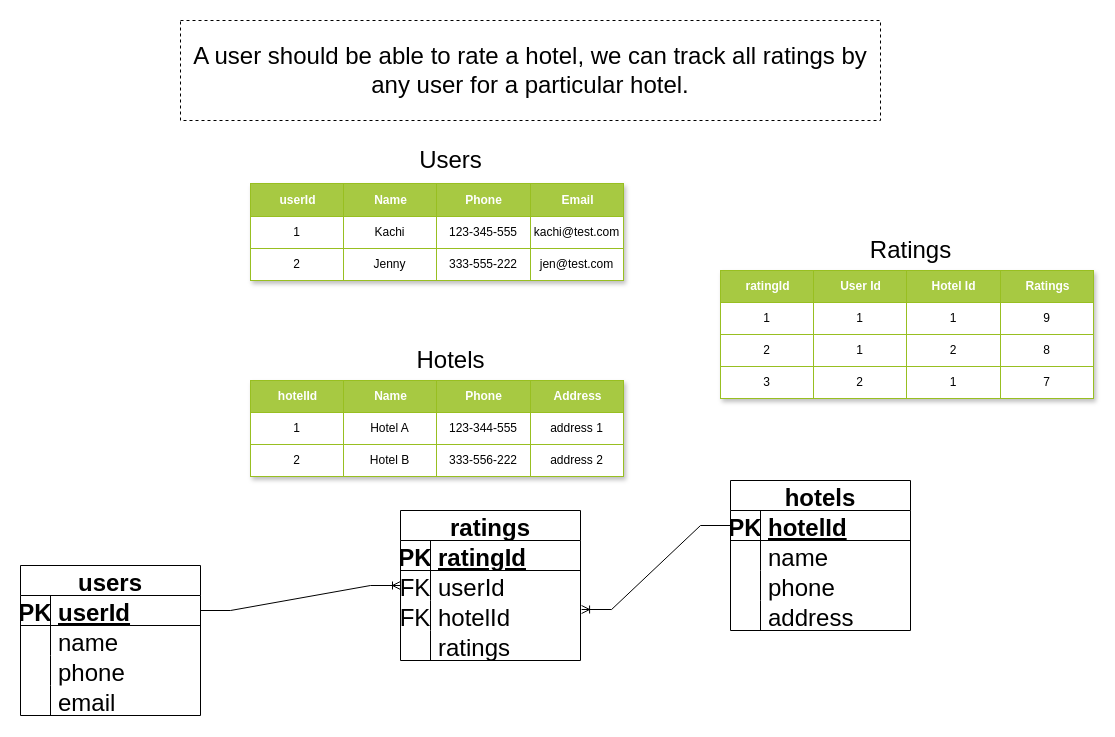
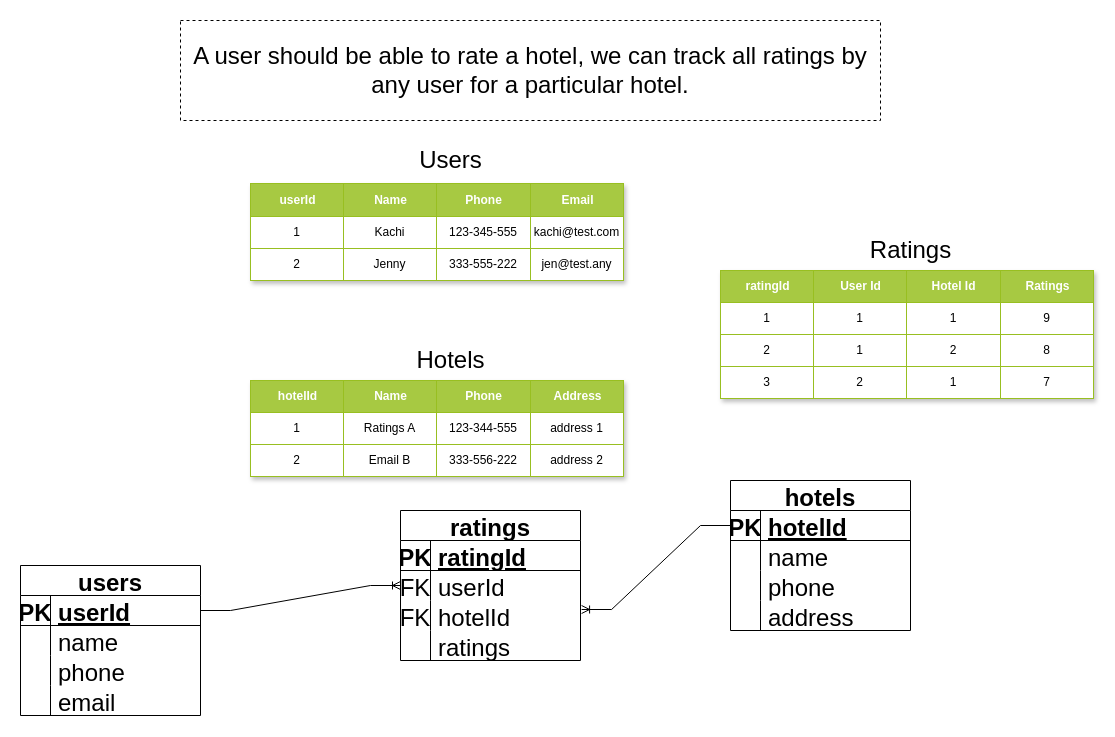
(577, 265) -> (577, 265)
(390, 429) -> (390, 429)
(390, 461) -> (390, 461)
